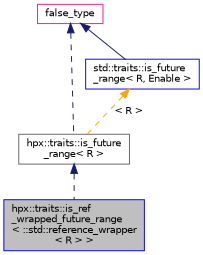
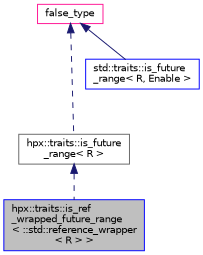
(105, 115) -> none
